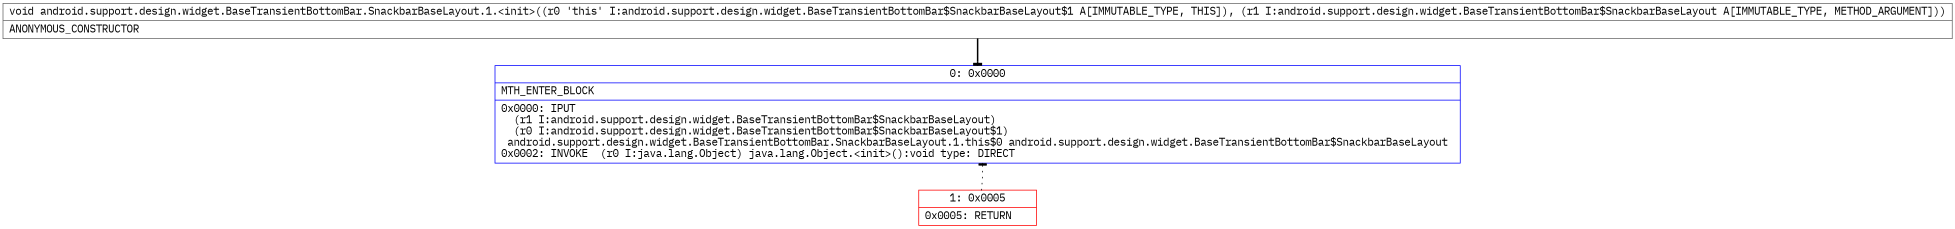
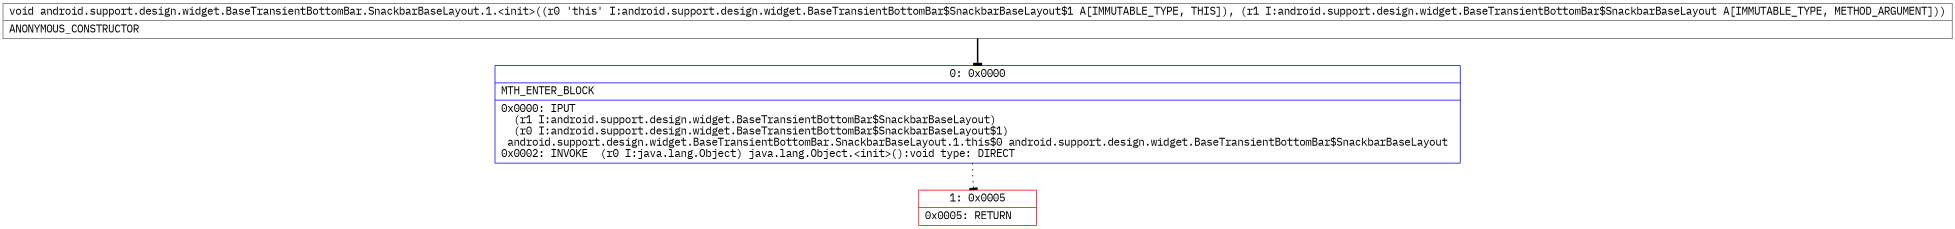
(982, 179) -> (973, 175)
